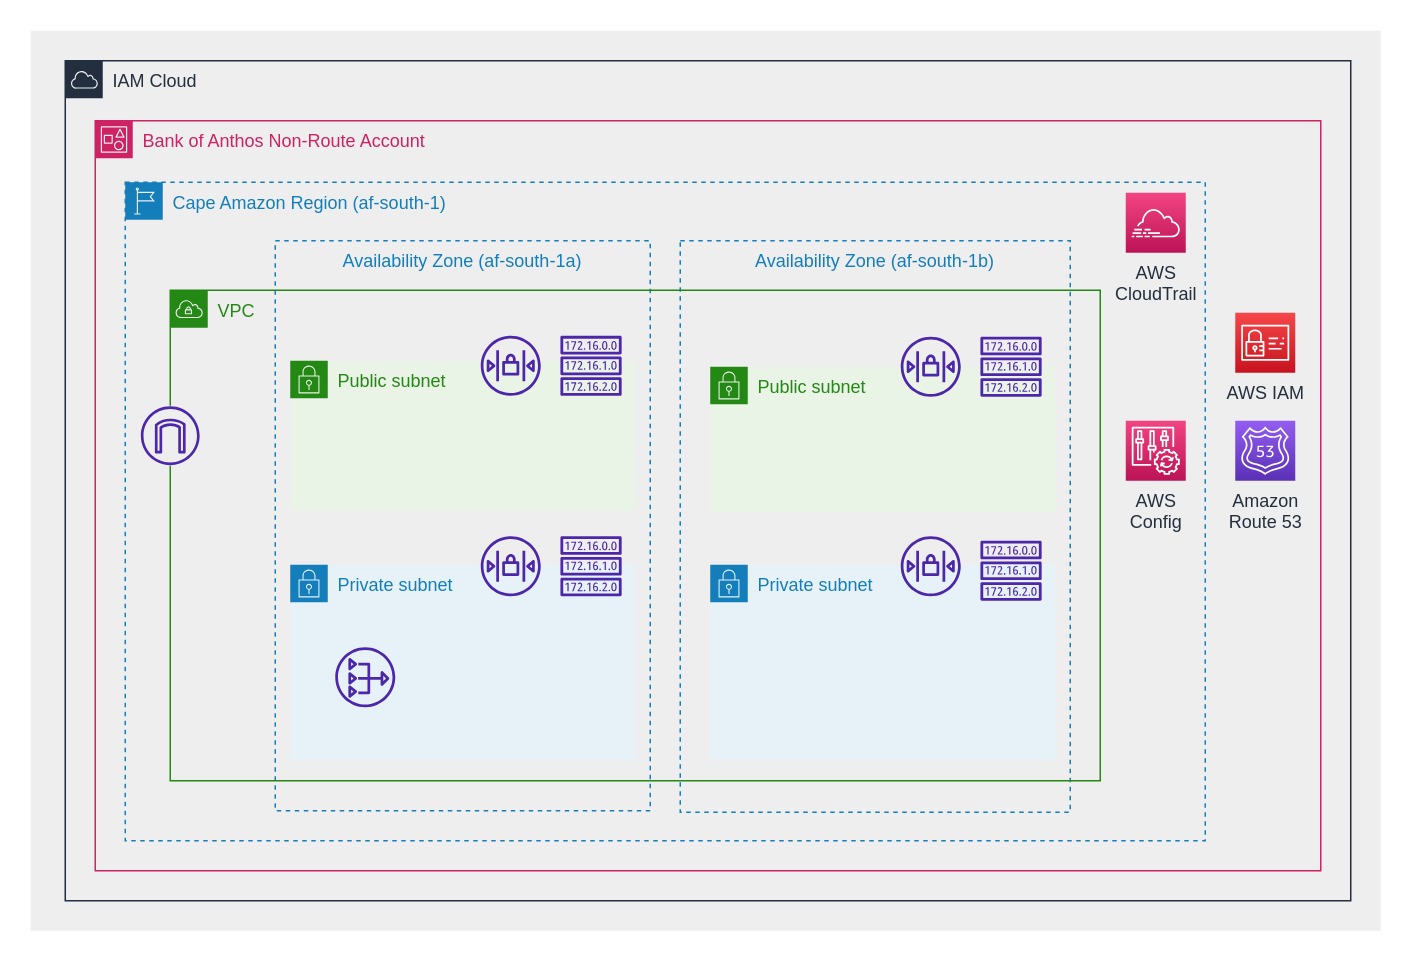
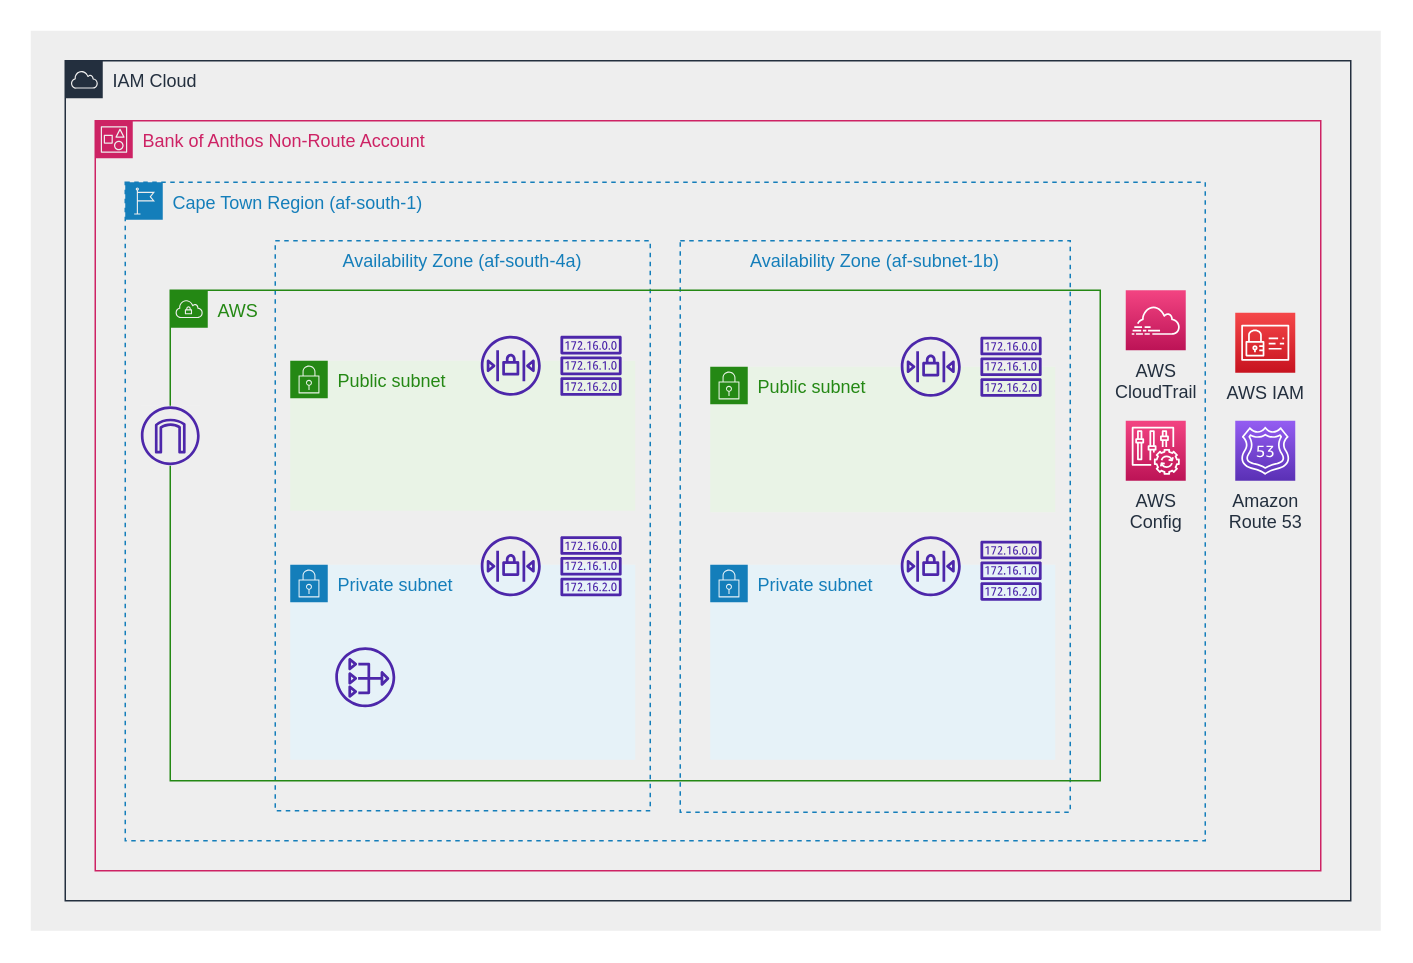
(320, 204) -> (310, 204)
(1156, 223) -> (1156, 320)
(463, 262) -> (463, 262)
(875, 262) -> (875, 262)
(233, 312) -> (233, 312)
